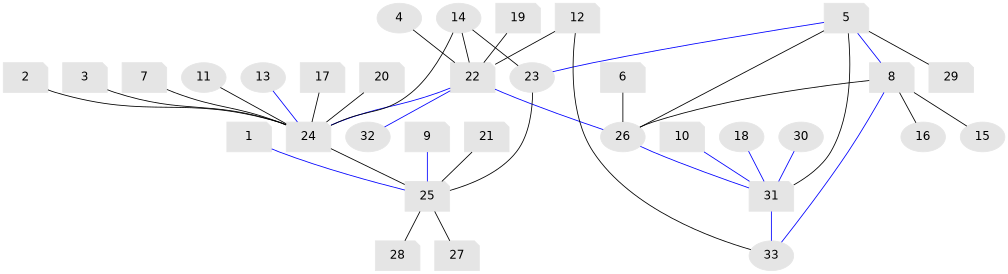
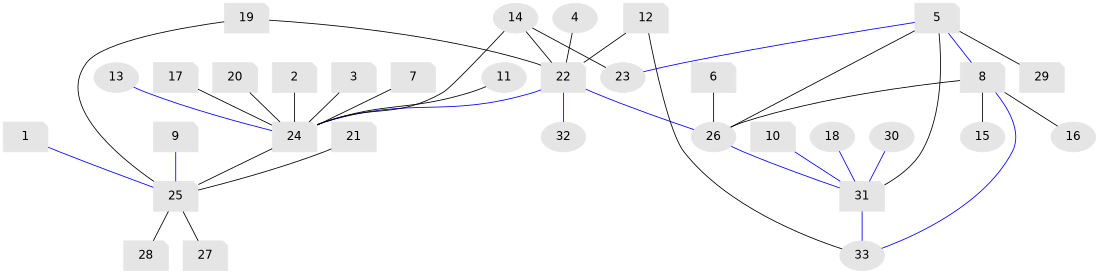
(511, 158) -> (85, 65)
